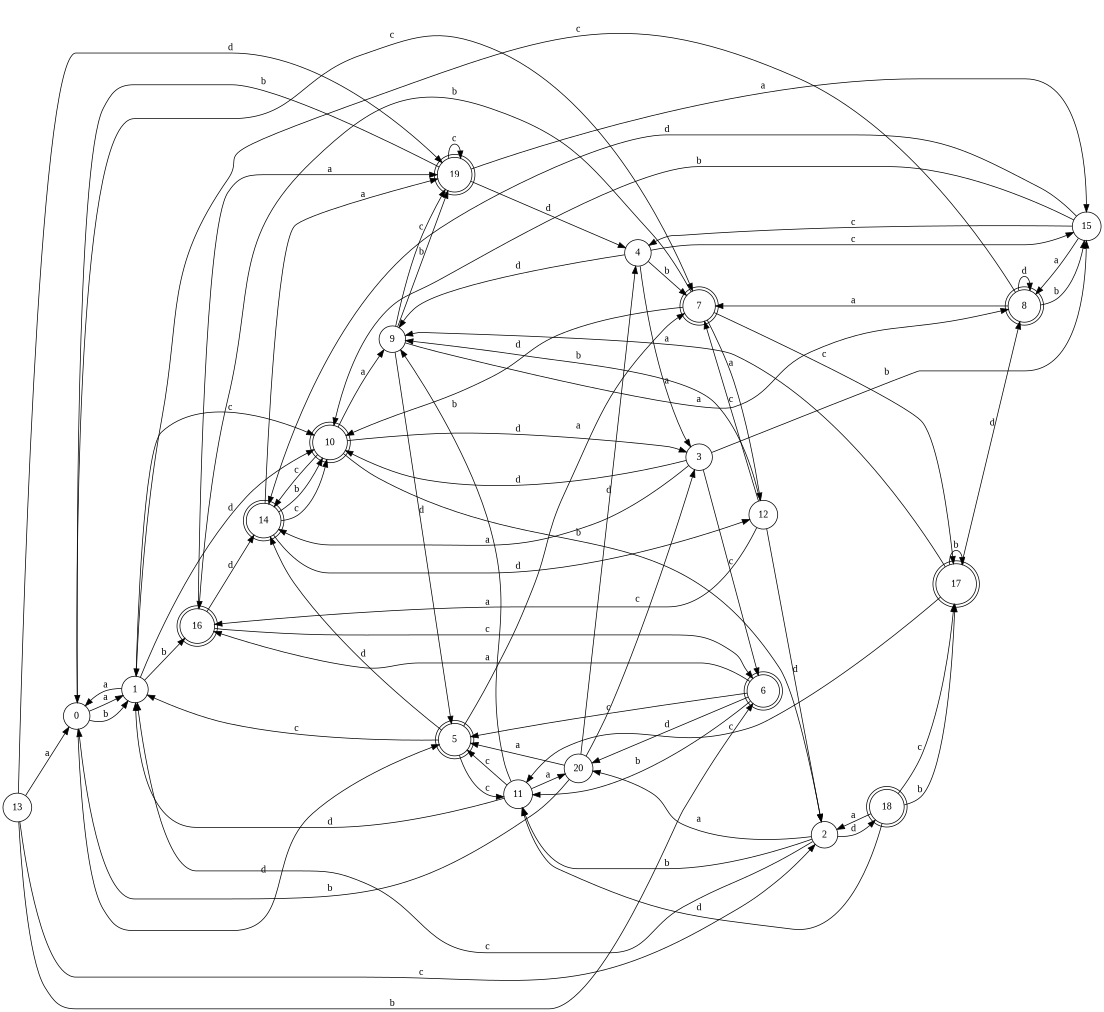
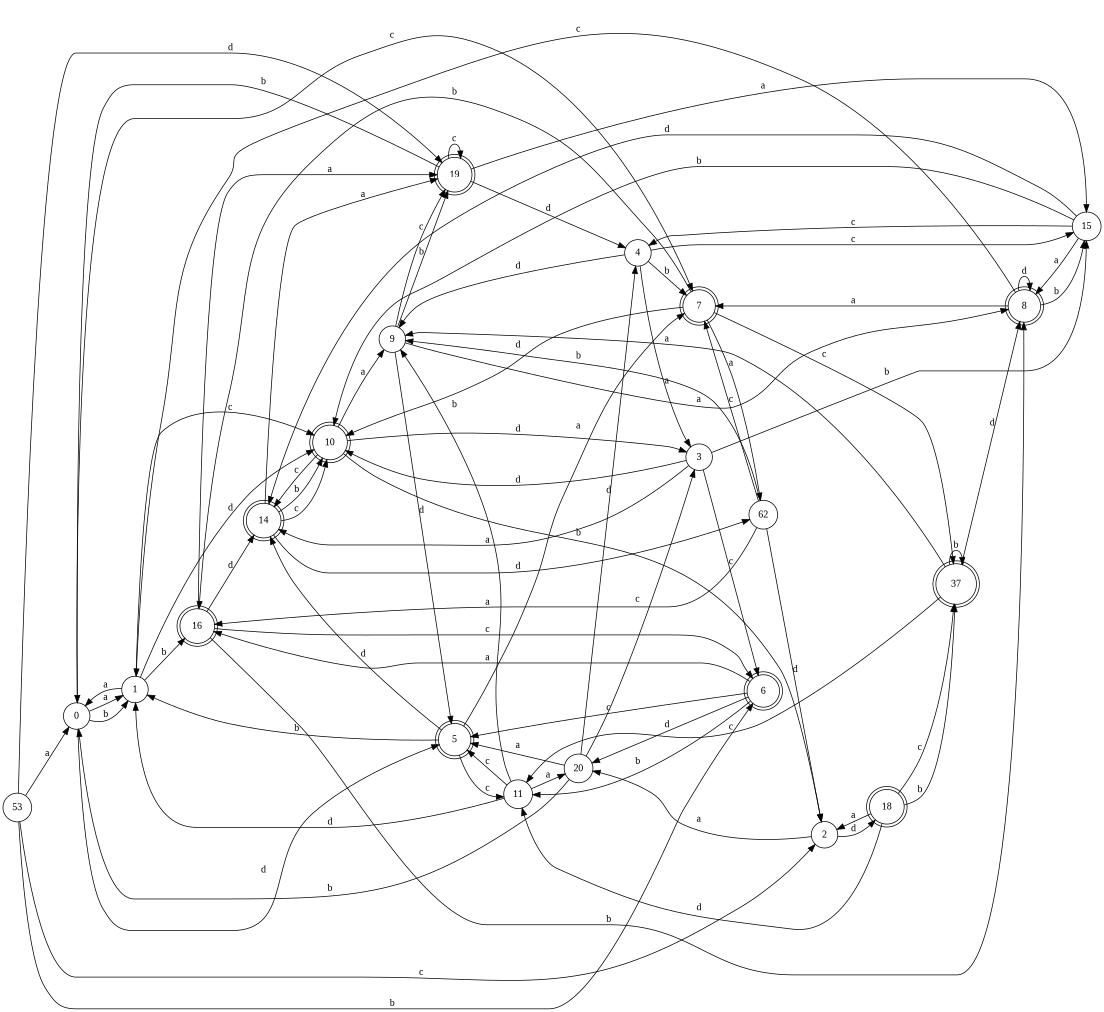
(763, 515) -> (763, 515)
(956, 584) -> (956, 584)
(297, 728) -> (297, 728)
(17, 807) -> (17, 807)
(665, 869) -> none
(426, 929) -> none
none -> (844, 975)
